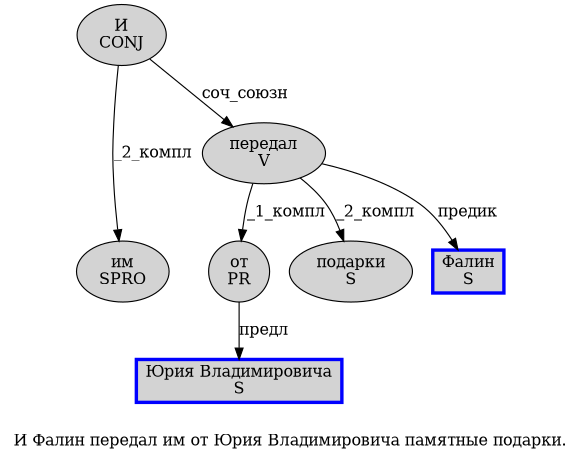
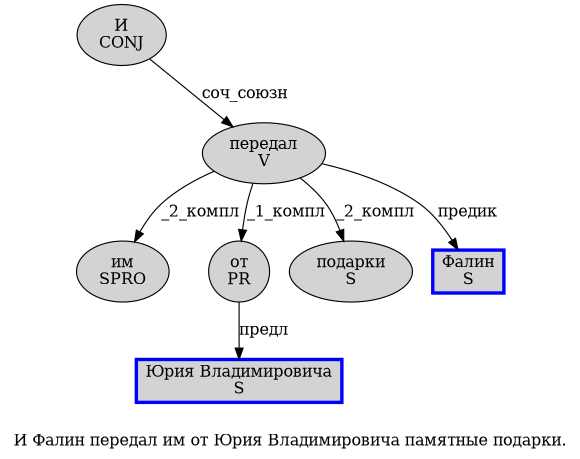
(113, 147) -> (172, 195)
